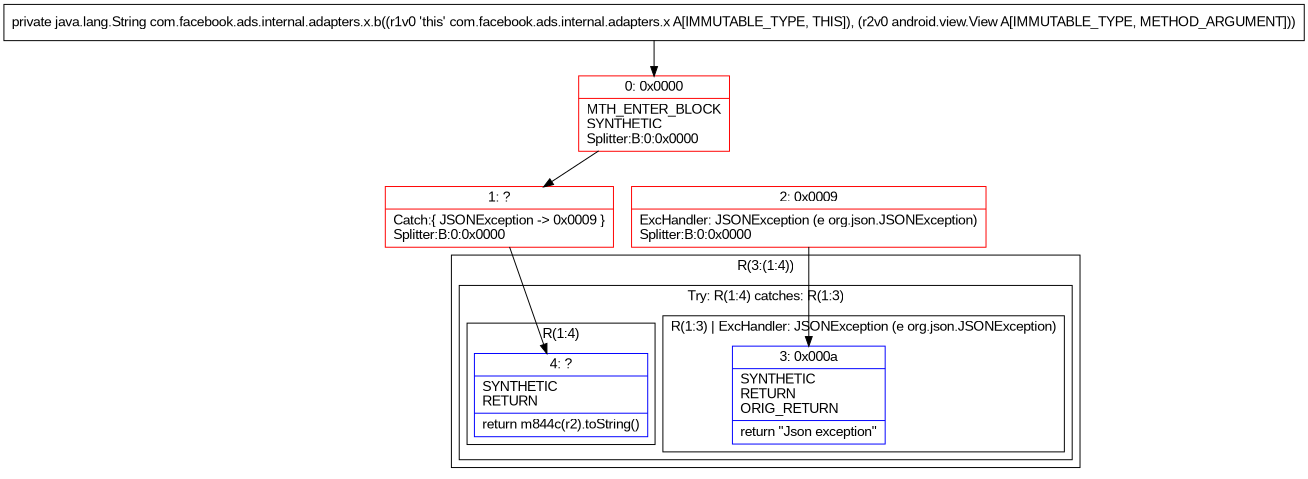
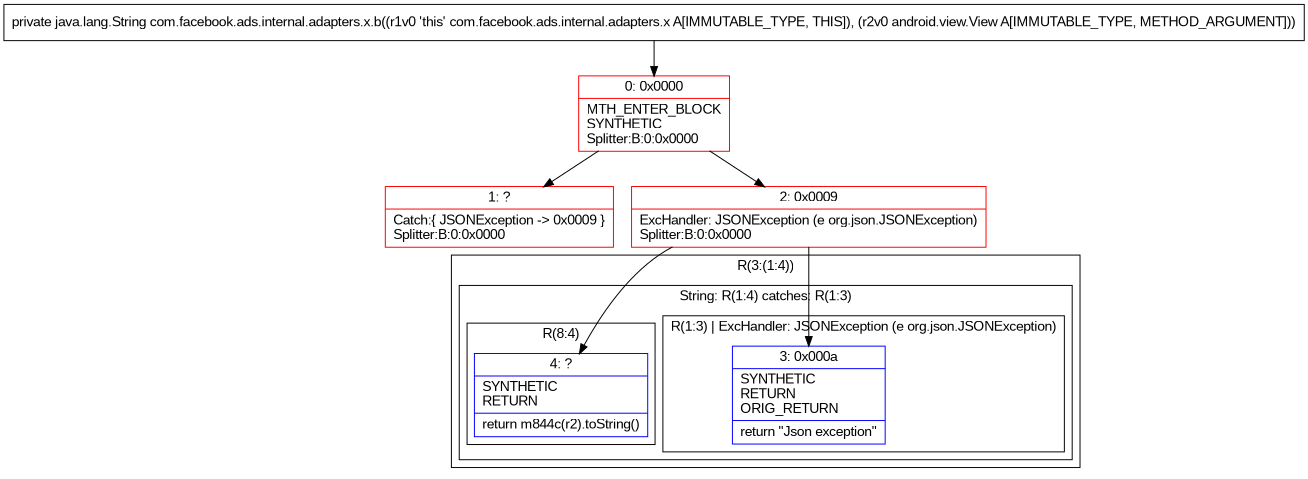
none -> (733, 166)
(527, 296) -> (619, 292)
(766, 297) -> (766, 297)
(561, 334) -> (561, 334)
